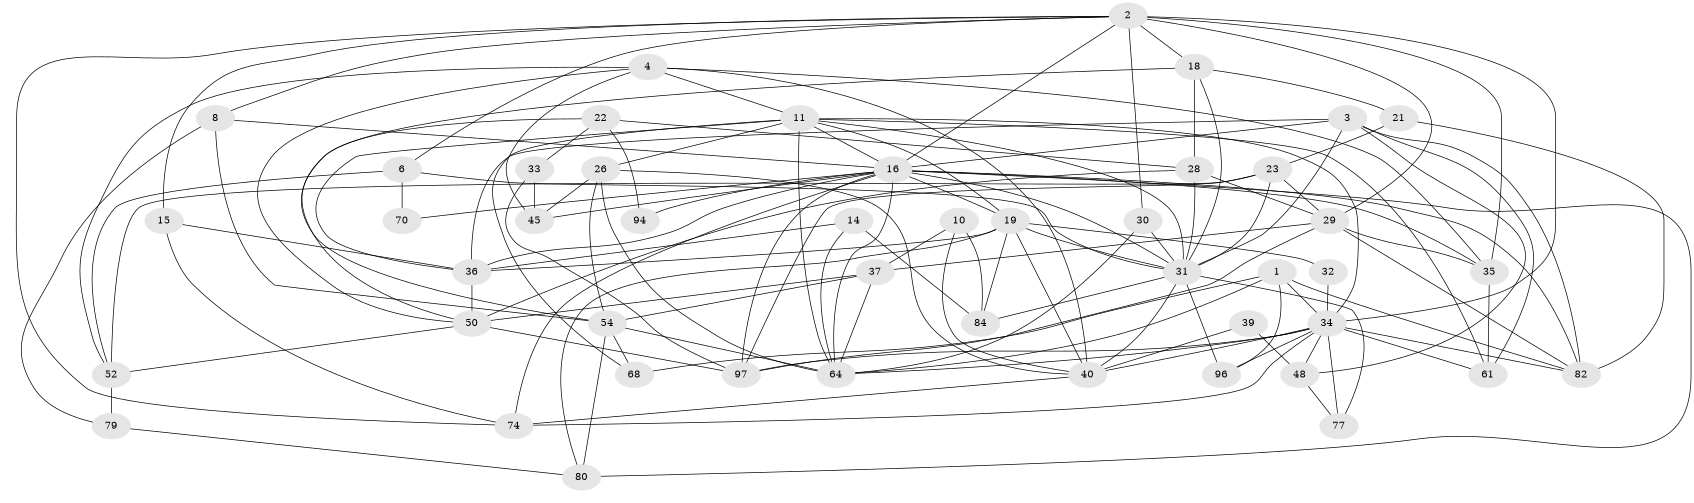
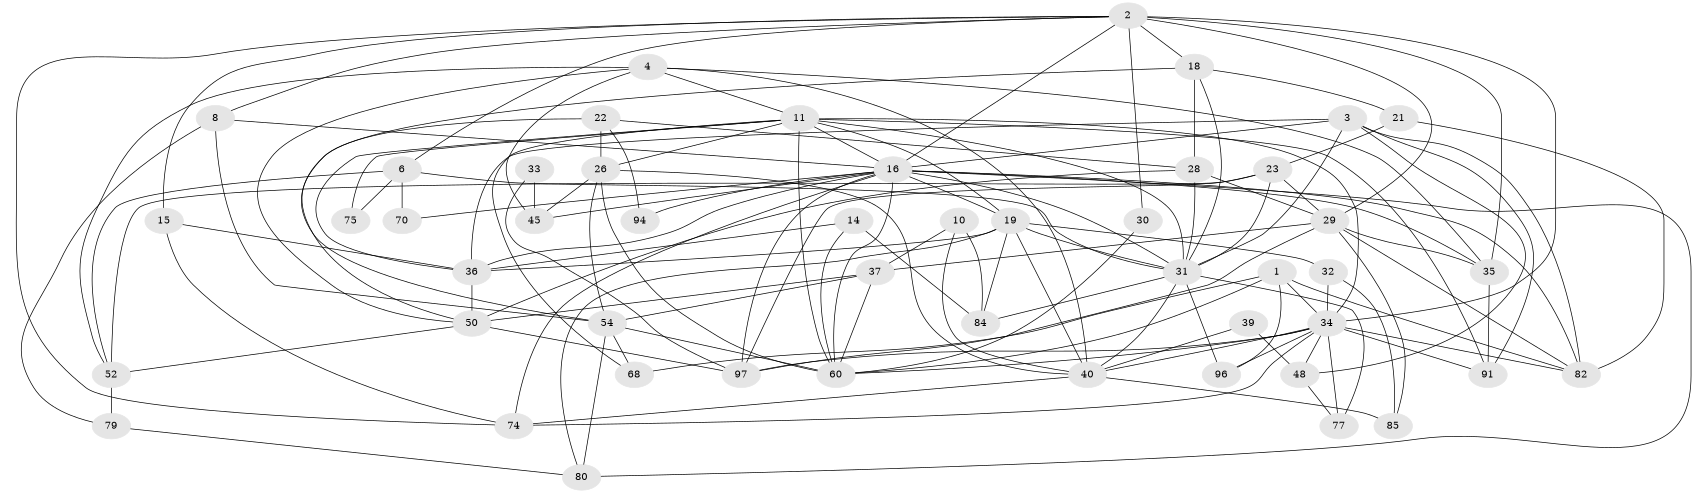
(568, 144) -> (601, 144)
none -> (351, 221)
(1163, 247) -> none
(836, 375) -> (836, 375)
(1488, 375) -> (1488, 375)
none -> (1393, 426)
